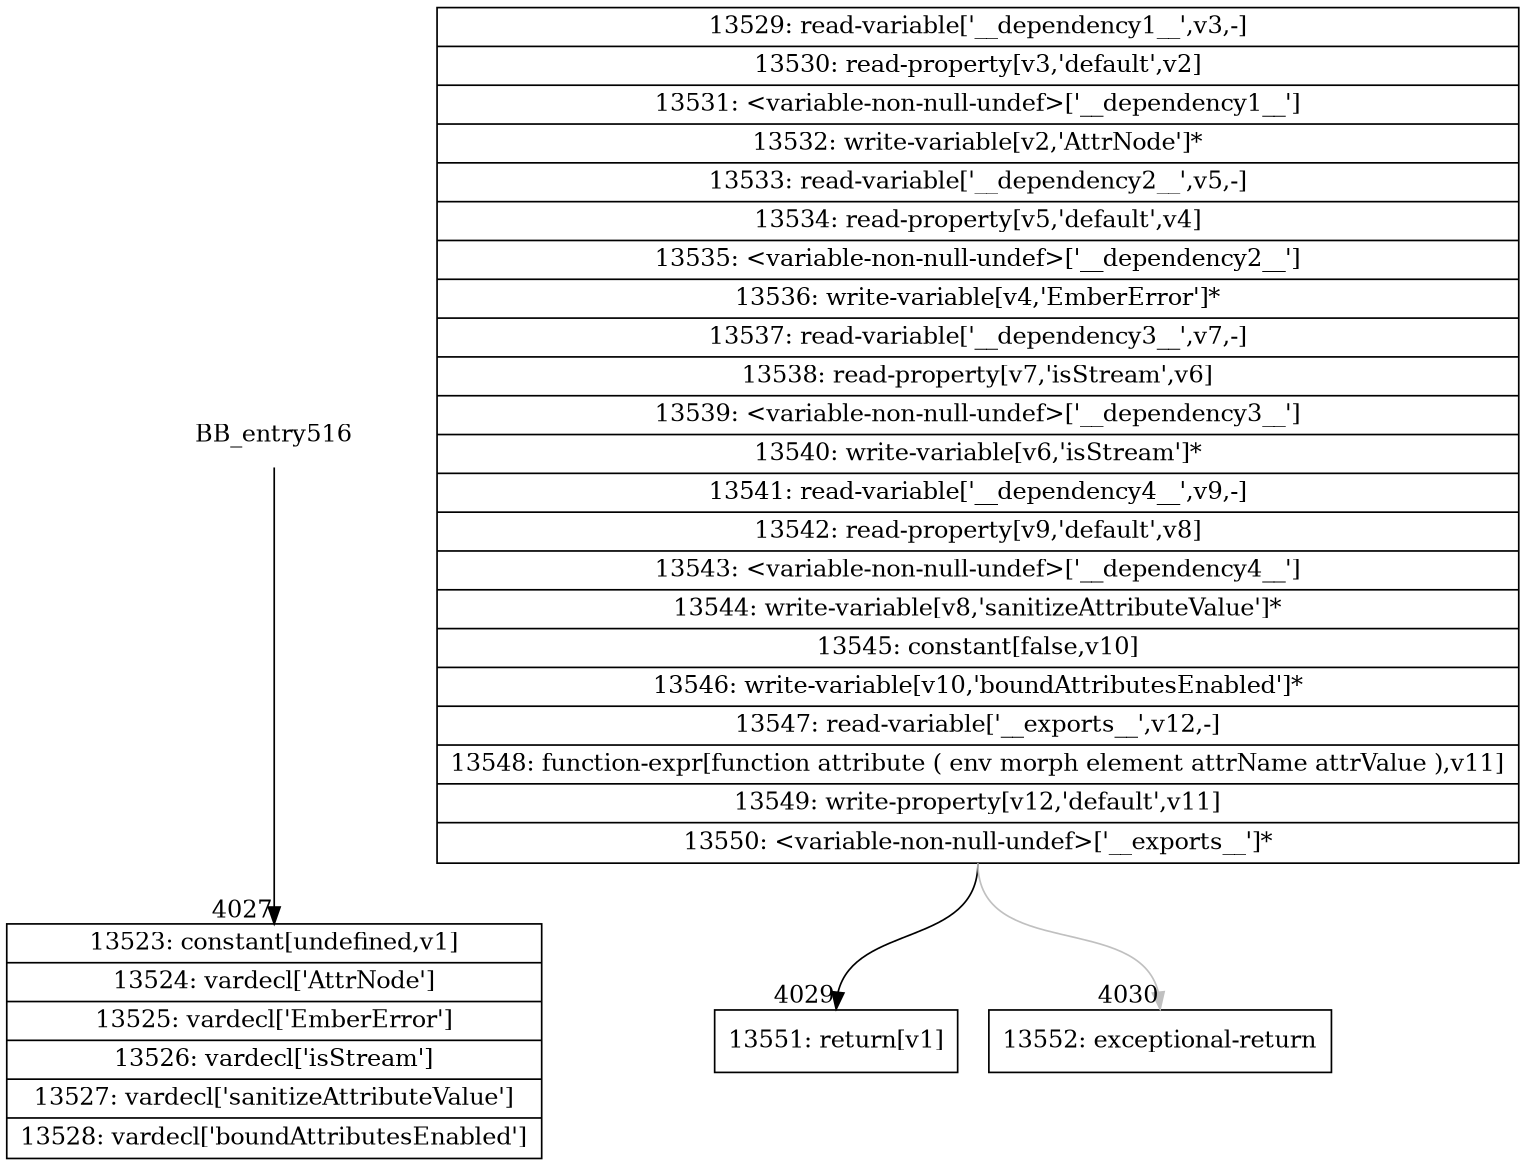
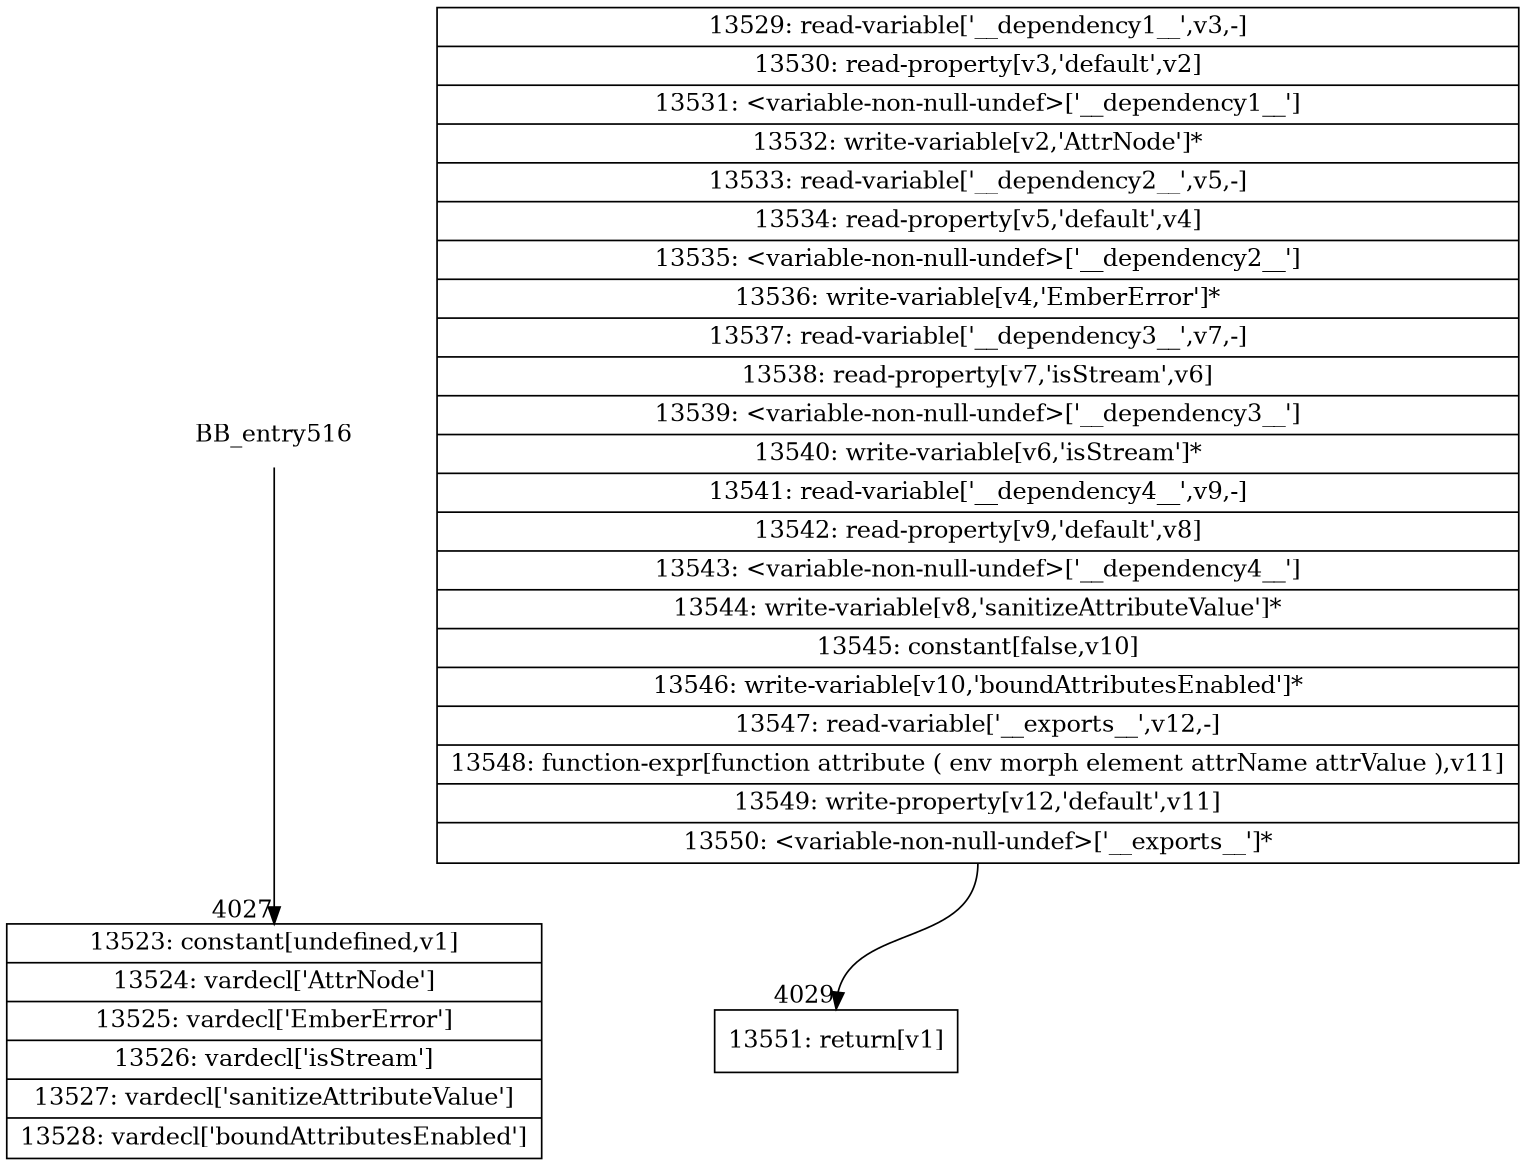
(1160, 1041) -> none
